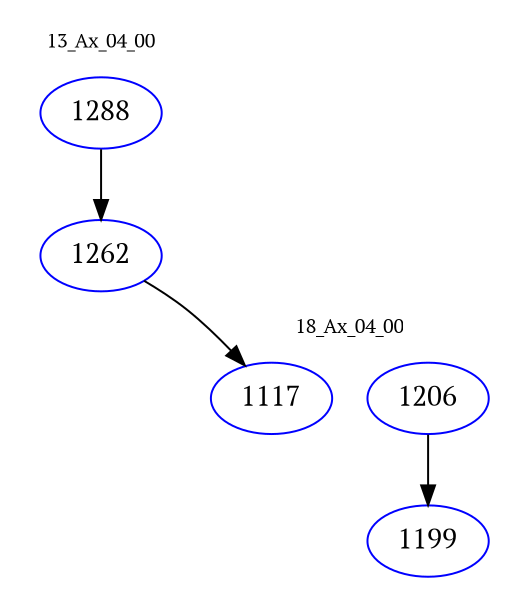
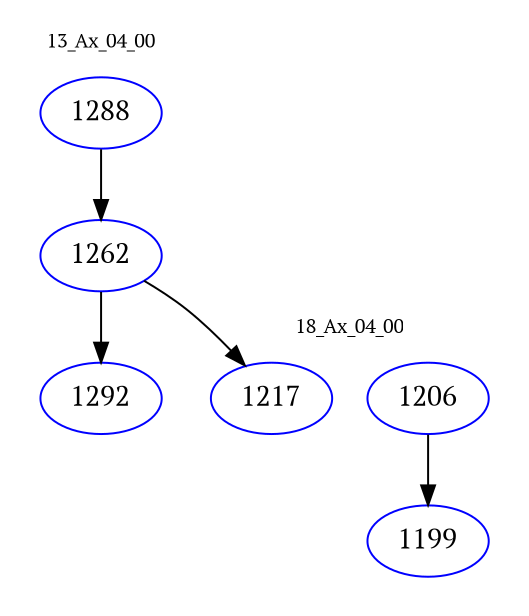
none -> (101, 398)
(272, 398) -> (272, 398)
